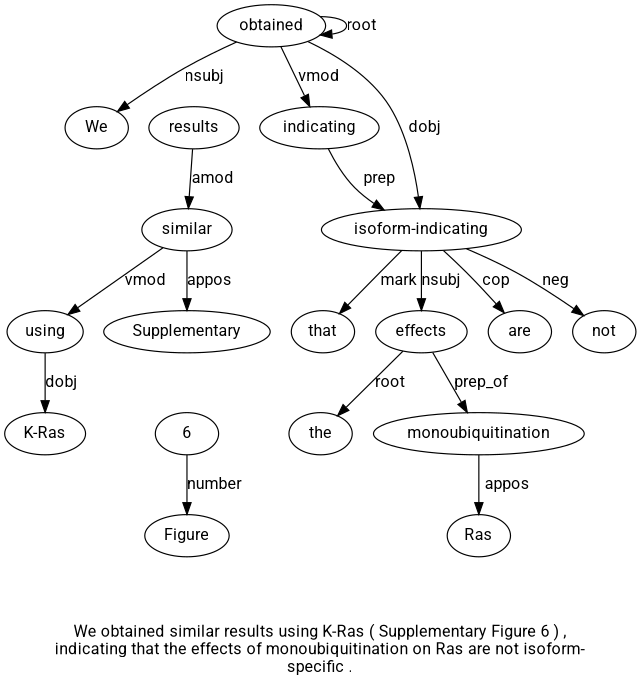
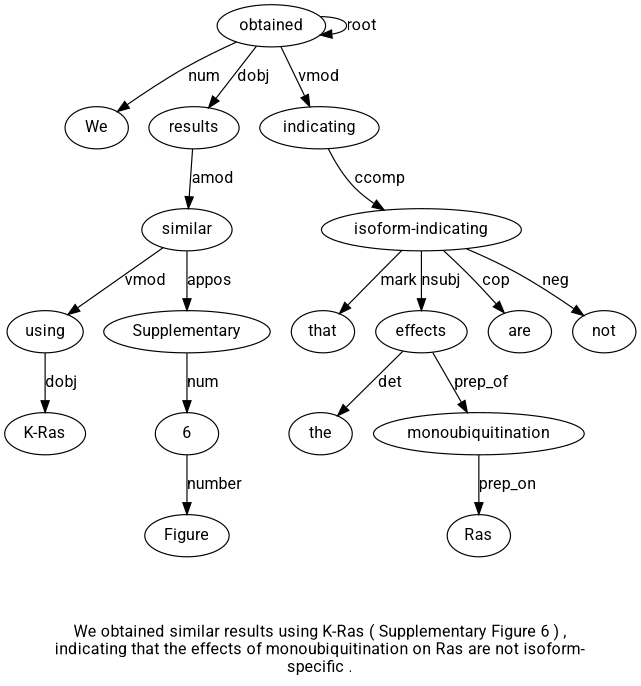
(205, 77) -> (205, 77)
(387, 102) -> (236, 72)
(380, 179) -> (380, 179)
none -> (187, 377)
(390, 383) -> (390, 383)
(508, 485) -> (508, 485)
